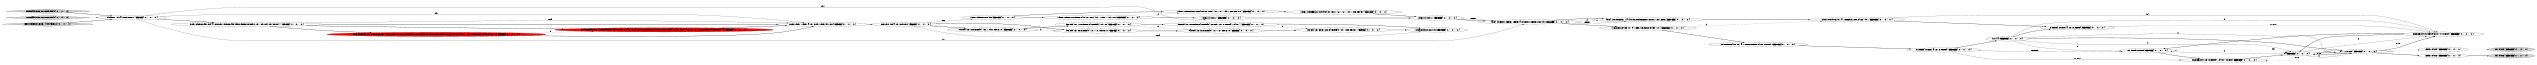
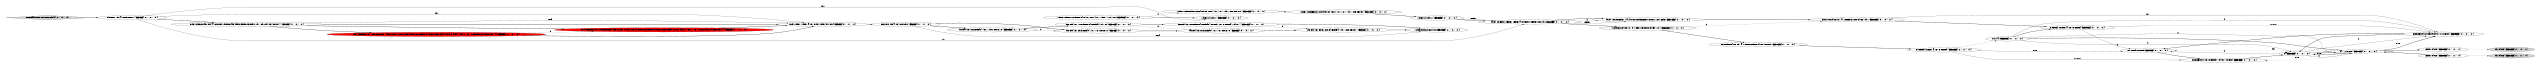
(48, 11) -> none
(93, 18) -> (93, 18)
(993, 18) -> none
(1328, 18) -> none
(48, 24) -> none
(1975, 44) -> (1975, 44)
(2066, 50) -> (2105, 41)
(2401, 50) -> (2401, 50)
(2035, 51) -> (2035, 51)
(2395, 54) -> (2406, 53)
(2478, 56) -> (2478, 56)
